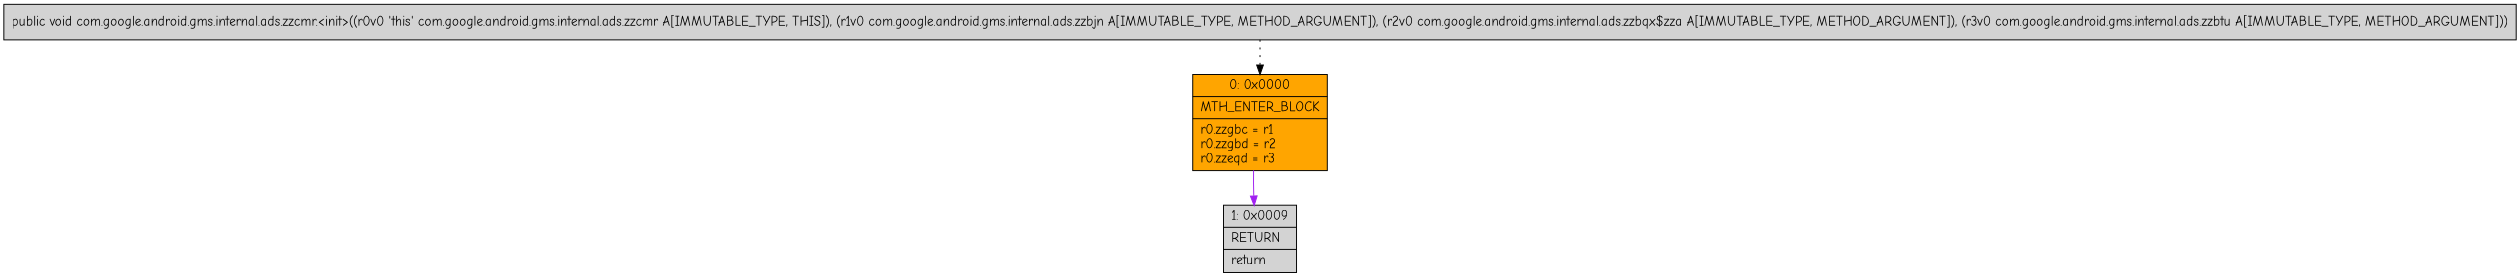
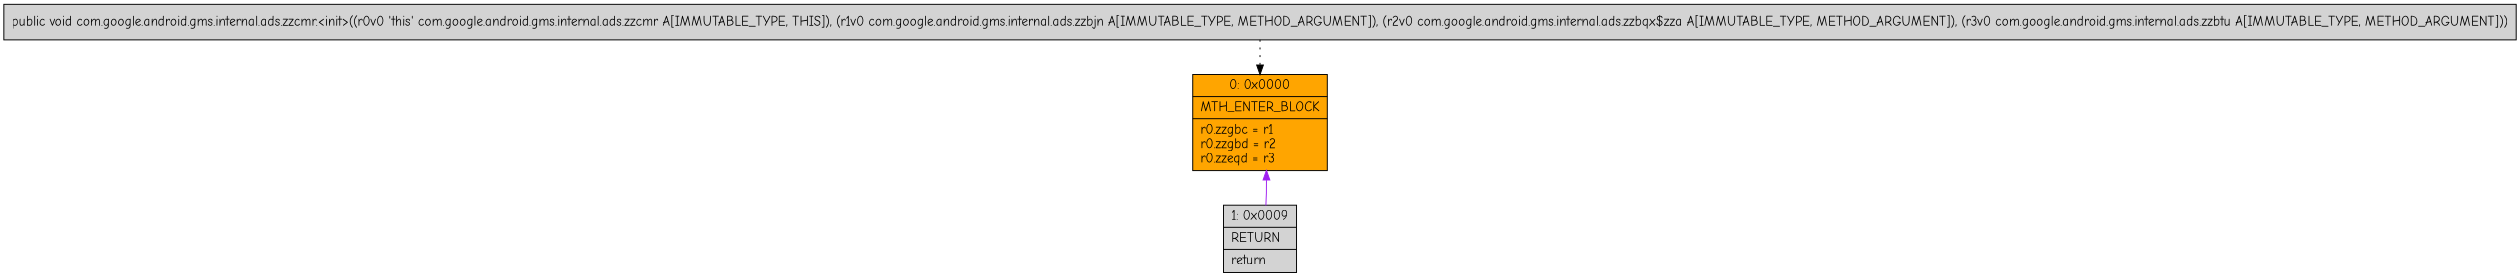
(1254, 183) -> (1266, 193)
